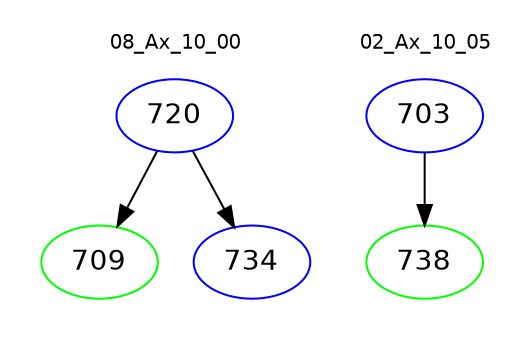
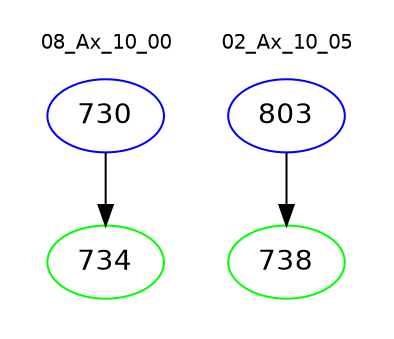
(175, 116) -> (106, 116)
(425, 116) -> (287, 116)
(100, 262) -> none
(252, 262) -> (106, 262)
